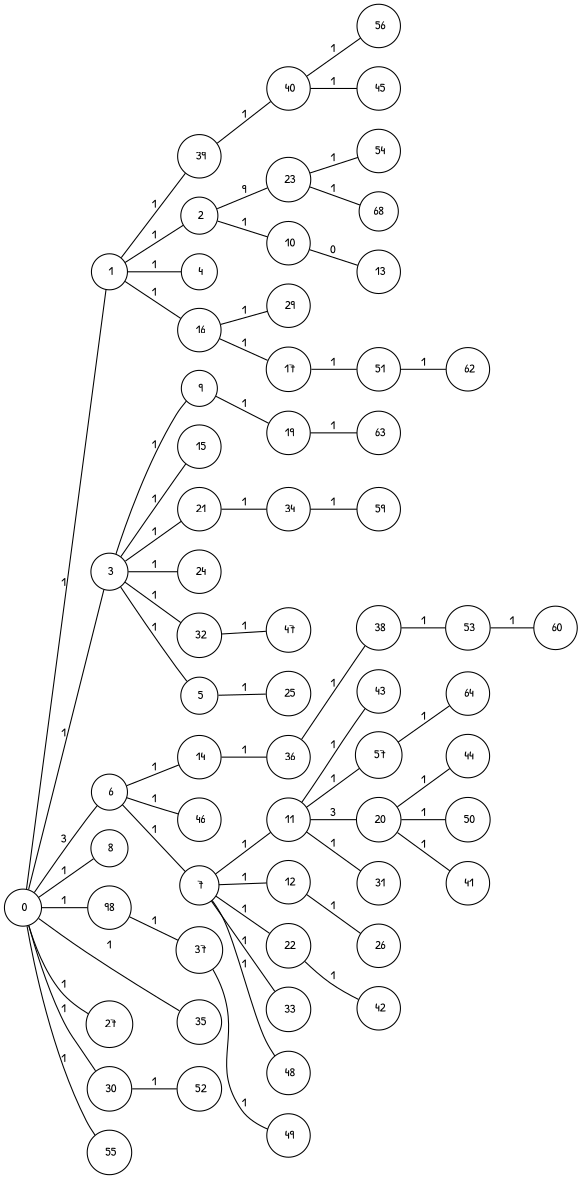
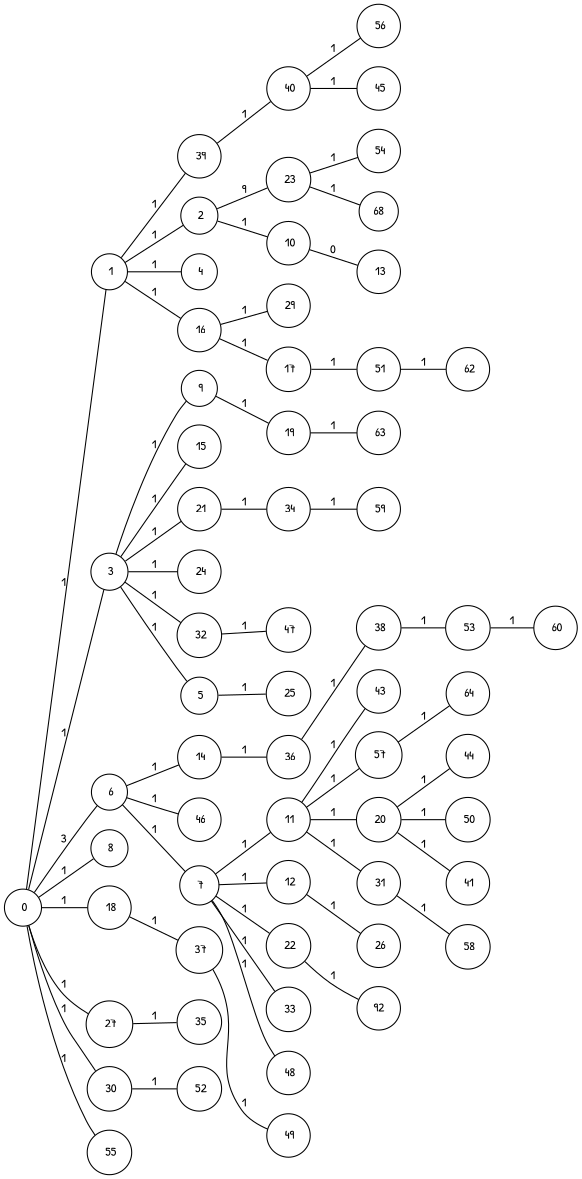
(333, 813) -> (333, 813)
(109, 908) -> (109, 908)
none -> (468, 947)
(108, 966) -> (155, 1023)
(379, 1008) -> (379, 1008)
